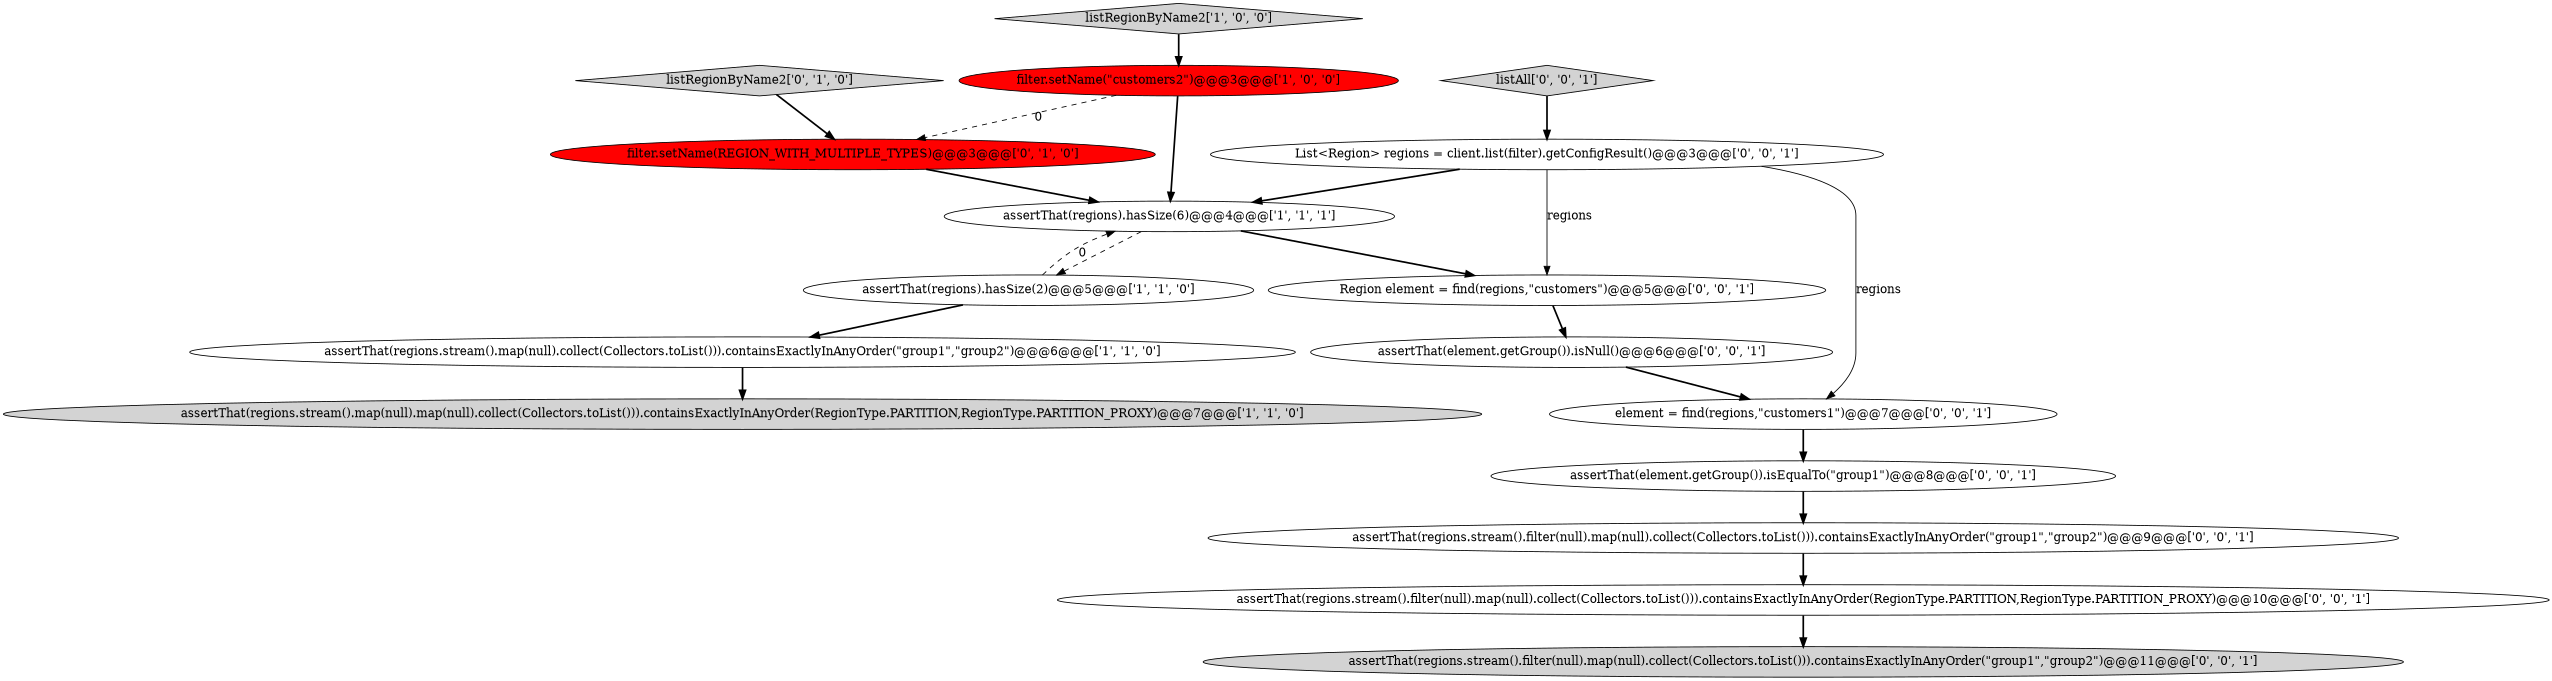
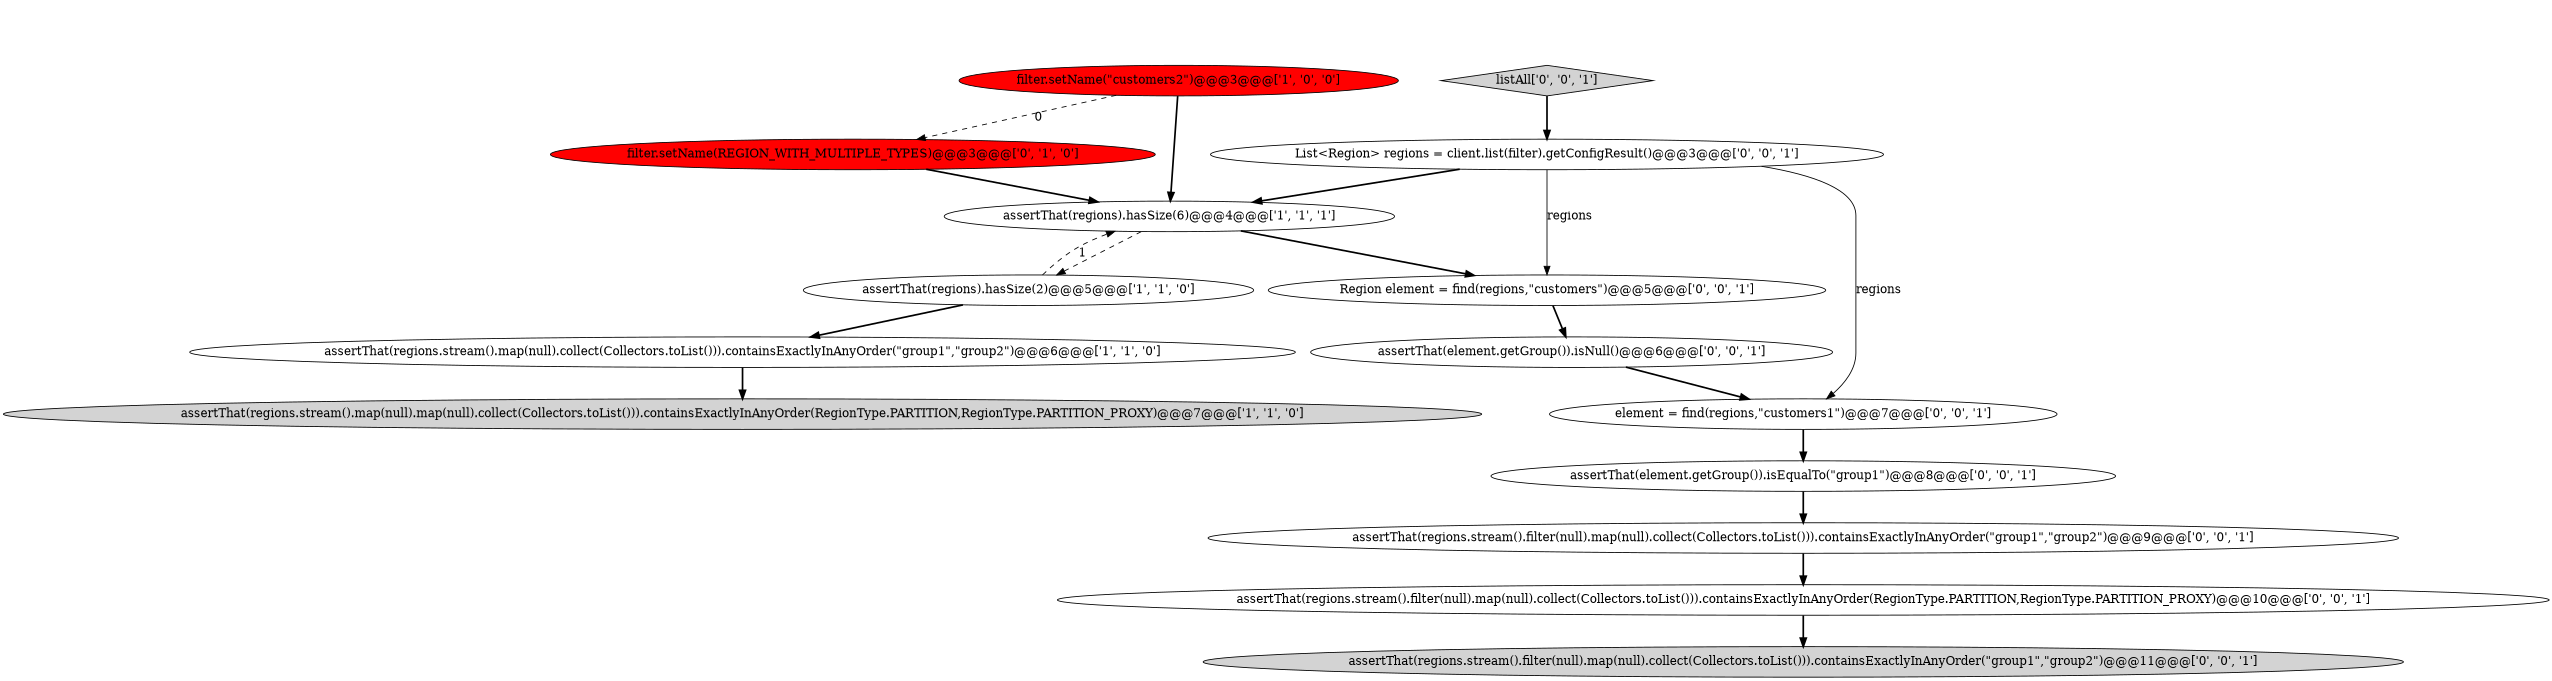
(1179, 19) -> none
(760, 81) -> none
(1083, 253) -> (1083, 253)
